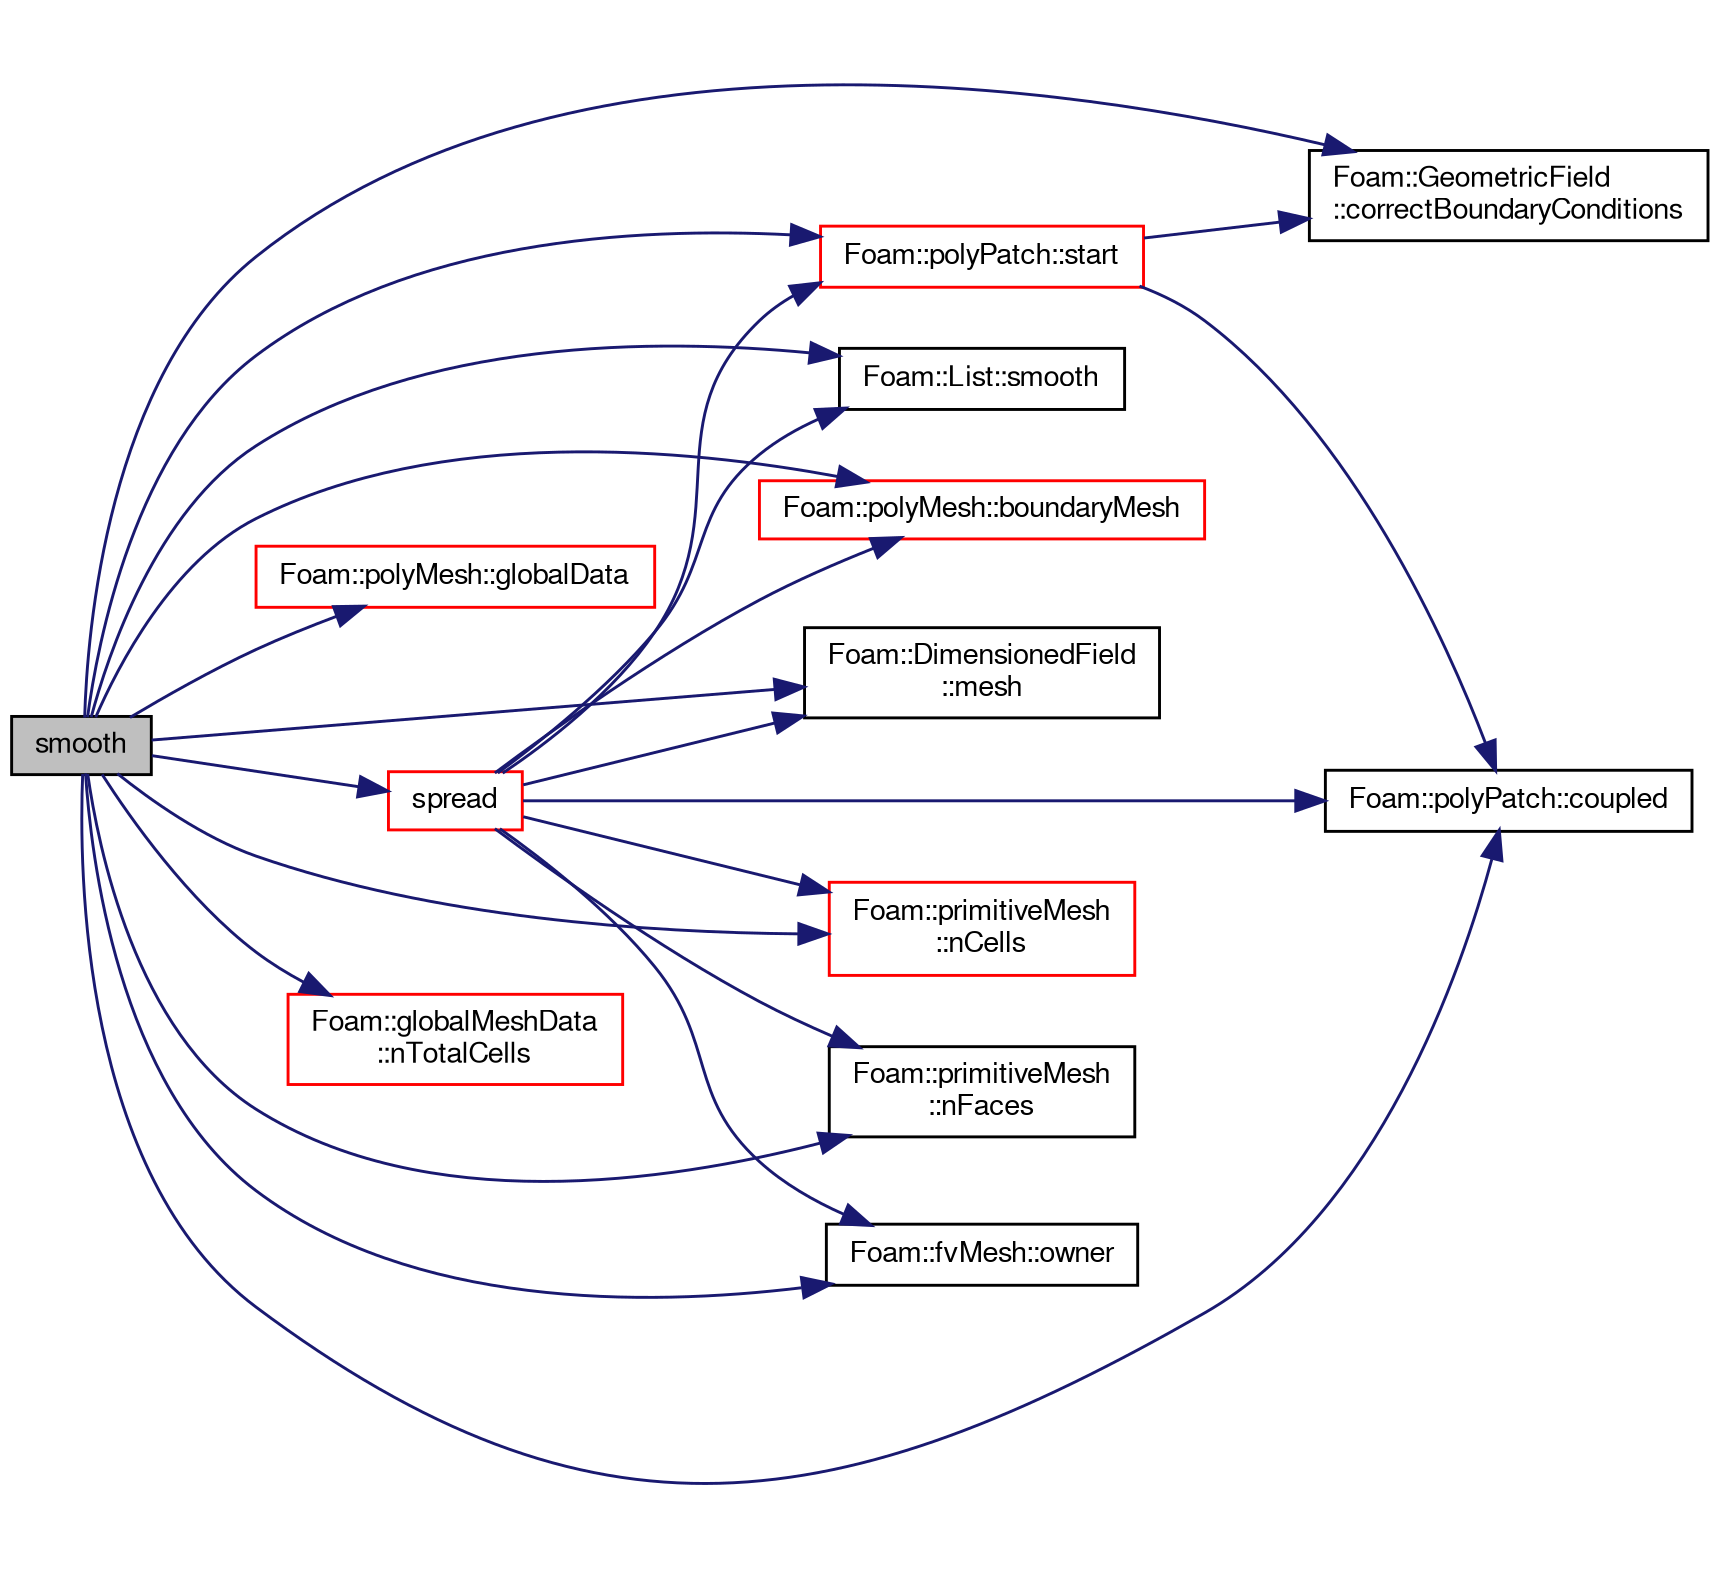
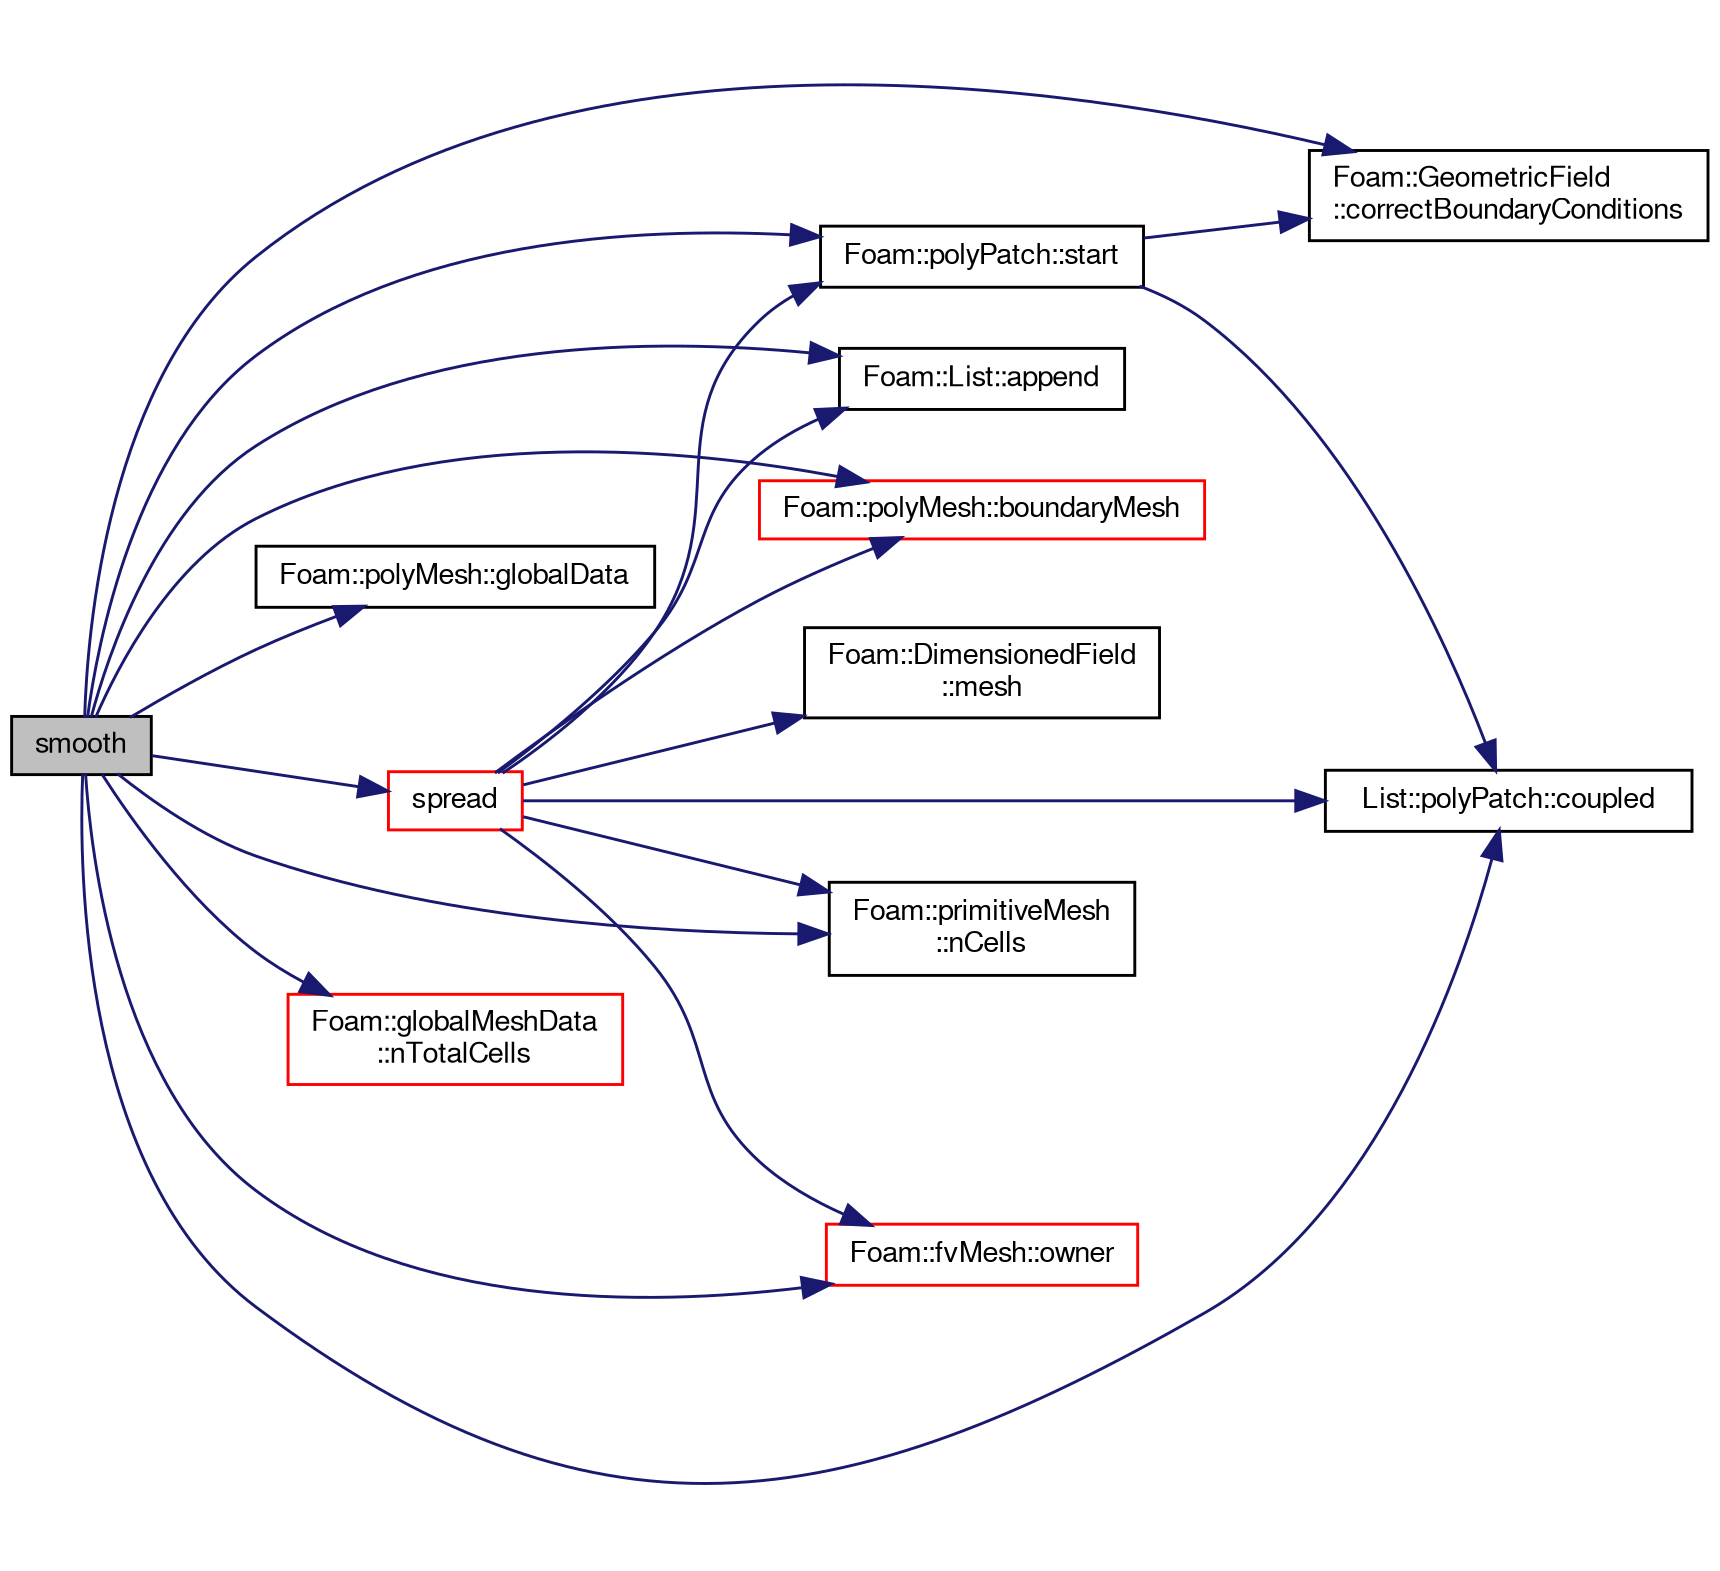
(982, 257) -> (982, 257)
(982, 379) -> (982, 379)
(455, 577) -> (455, 577)
(463, 715) -> none
(1509, 801) -> (1509, 801)
(982, 929) -> (982, 929)
(982, 1092) -> none
(982, 1255) -> (982, 1255)
